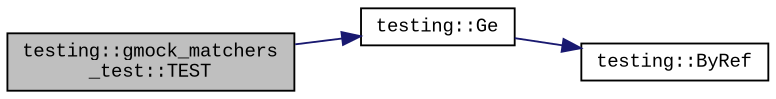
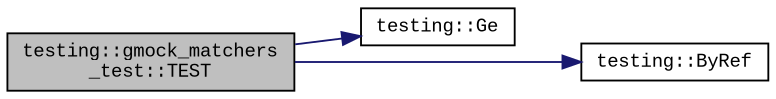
(538, 42) -> (429, 62)
